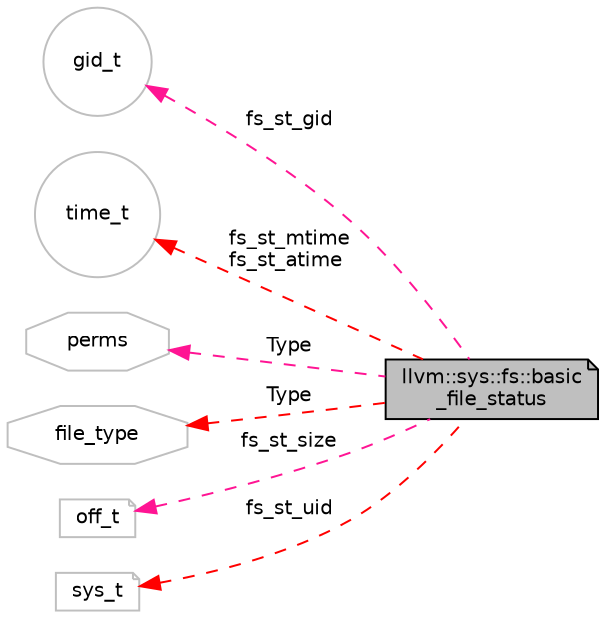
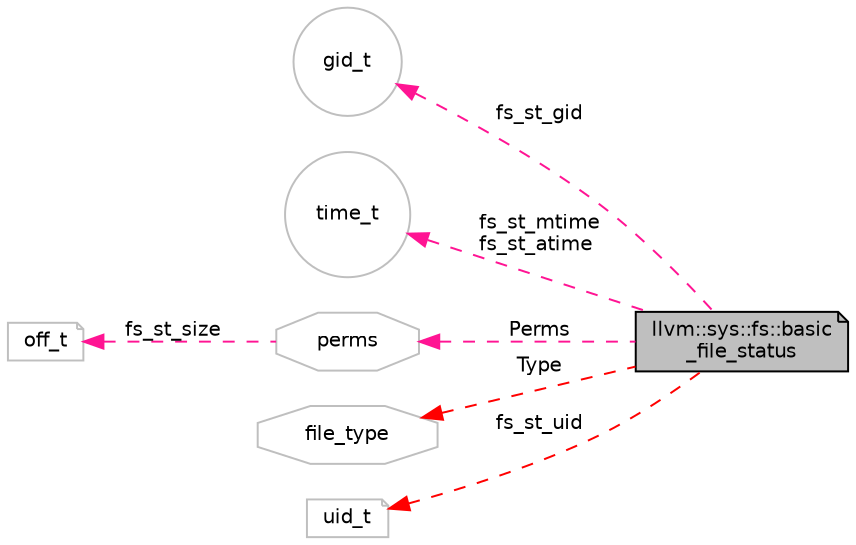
(298, 304) -> (538, 276)
(286, 347) -> (536, 331)
(295, 471) -> (190, 342)
(98, 592) -> (348, 518)
